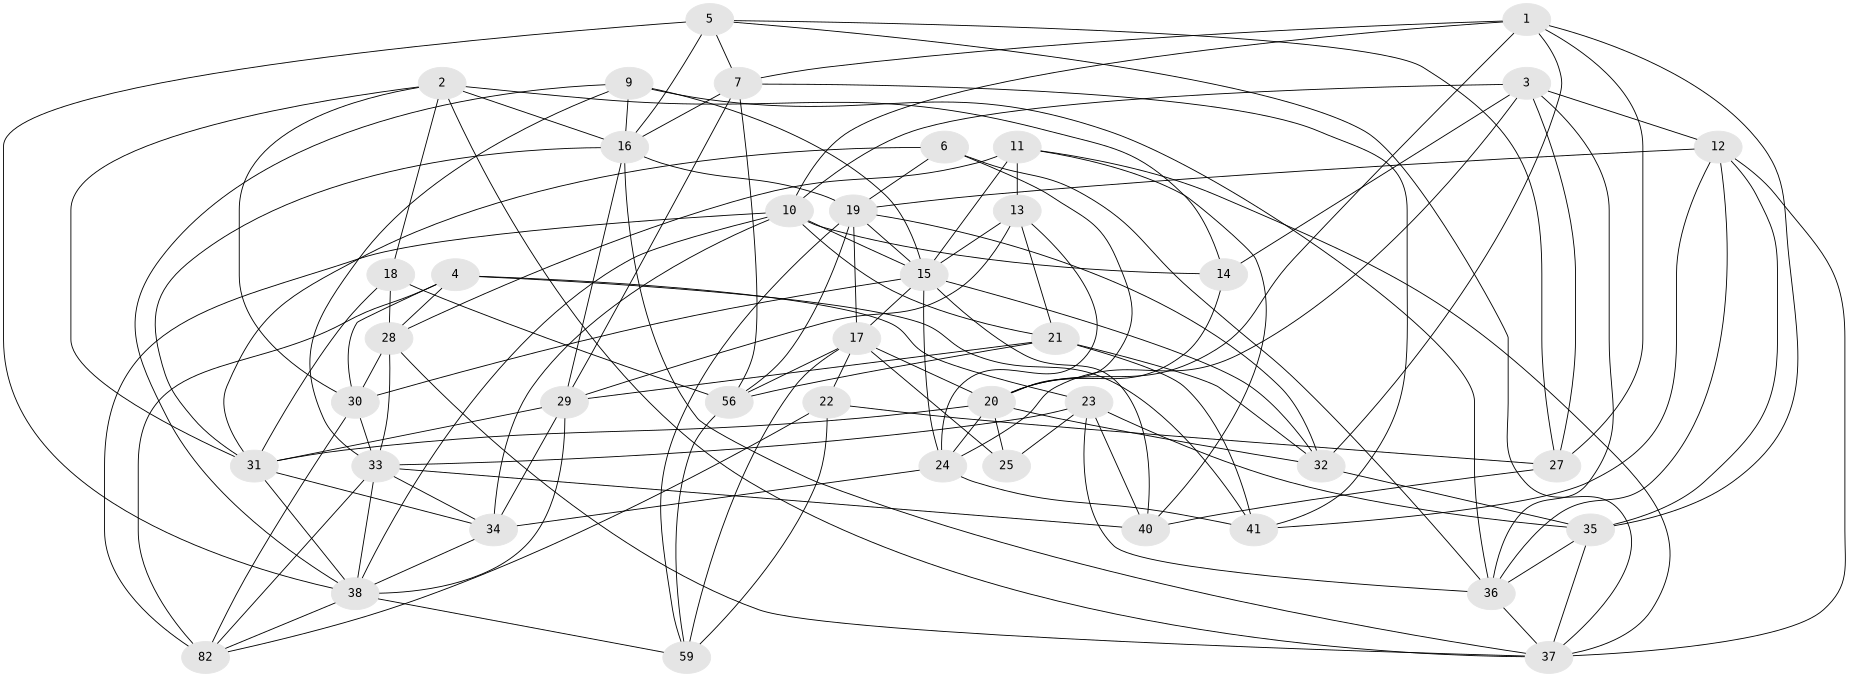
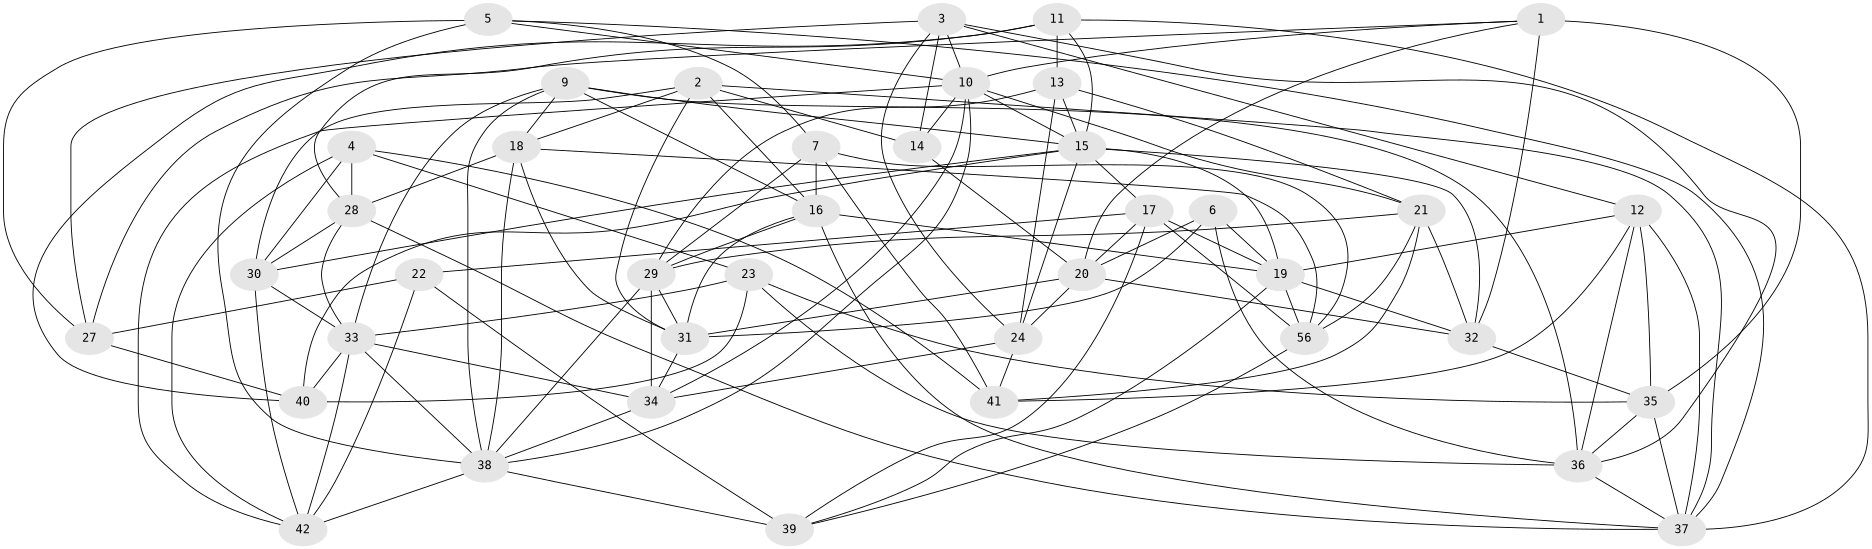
(1131, 40) -> none
(671, 85) -> (781, 58)
none -> (538, 119)
(1007, 466) -> none
(305, 530) -> (502, 307)
(206, 657) -> (303, 530)
(687, 657) -> (790, 530)
